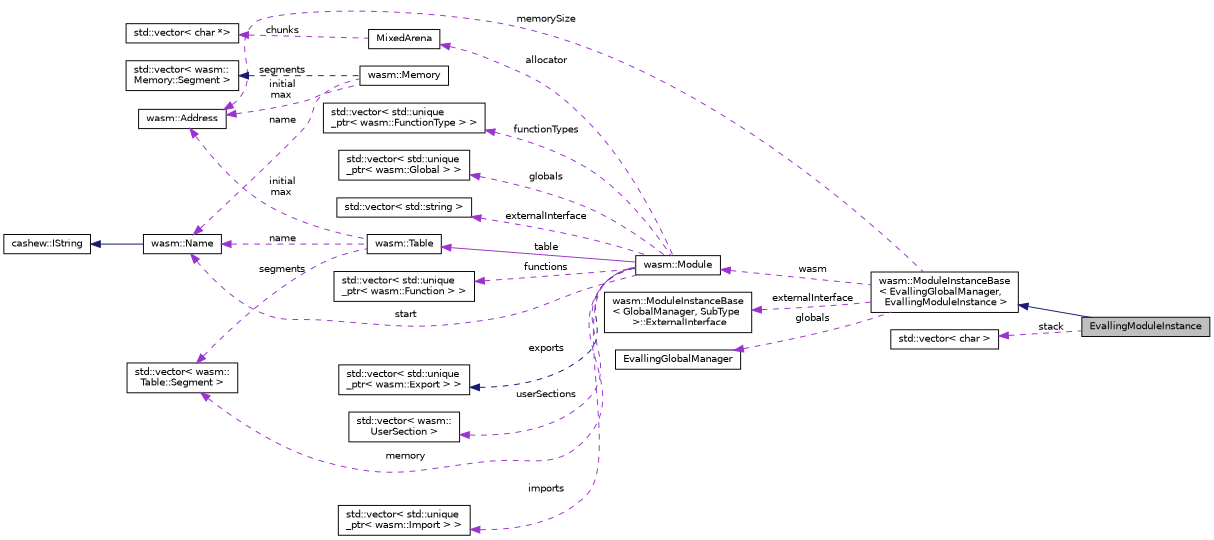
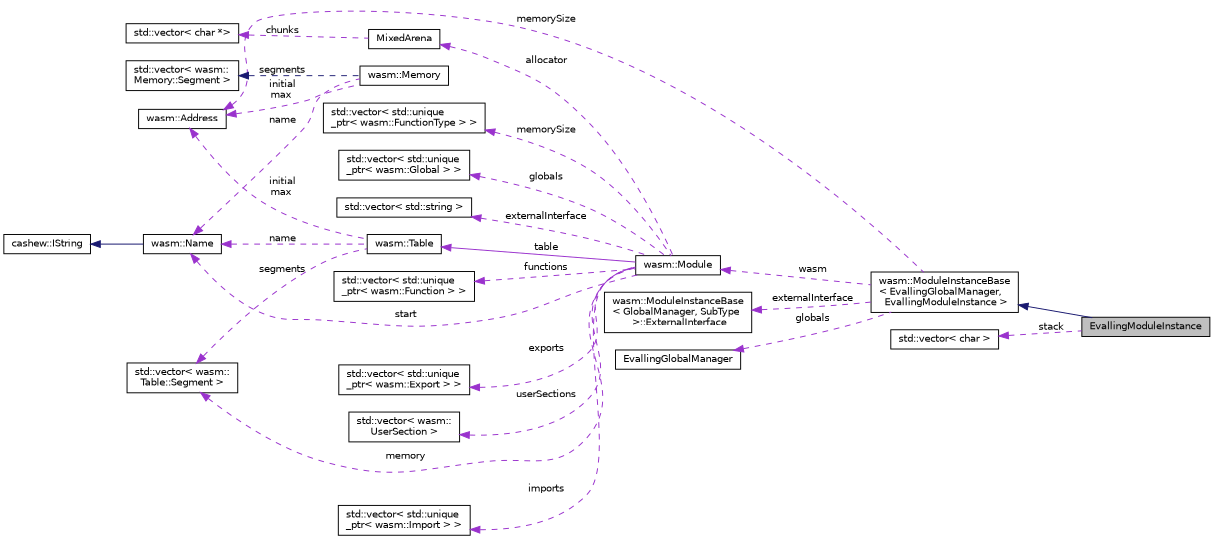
(545, 130) -> (545, 130)
(585, 355) -> (585, 355)
